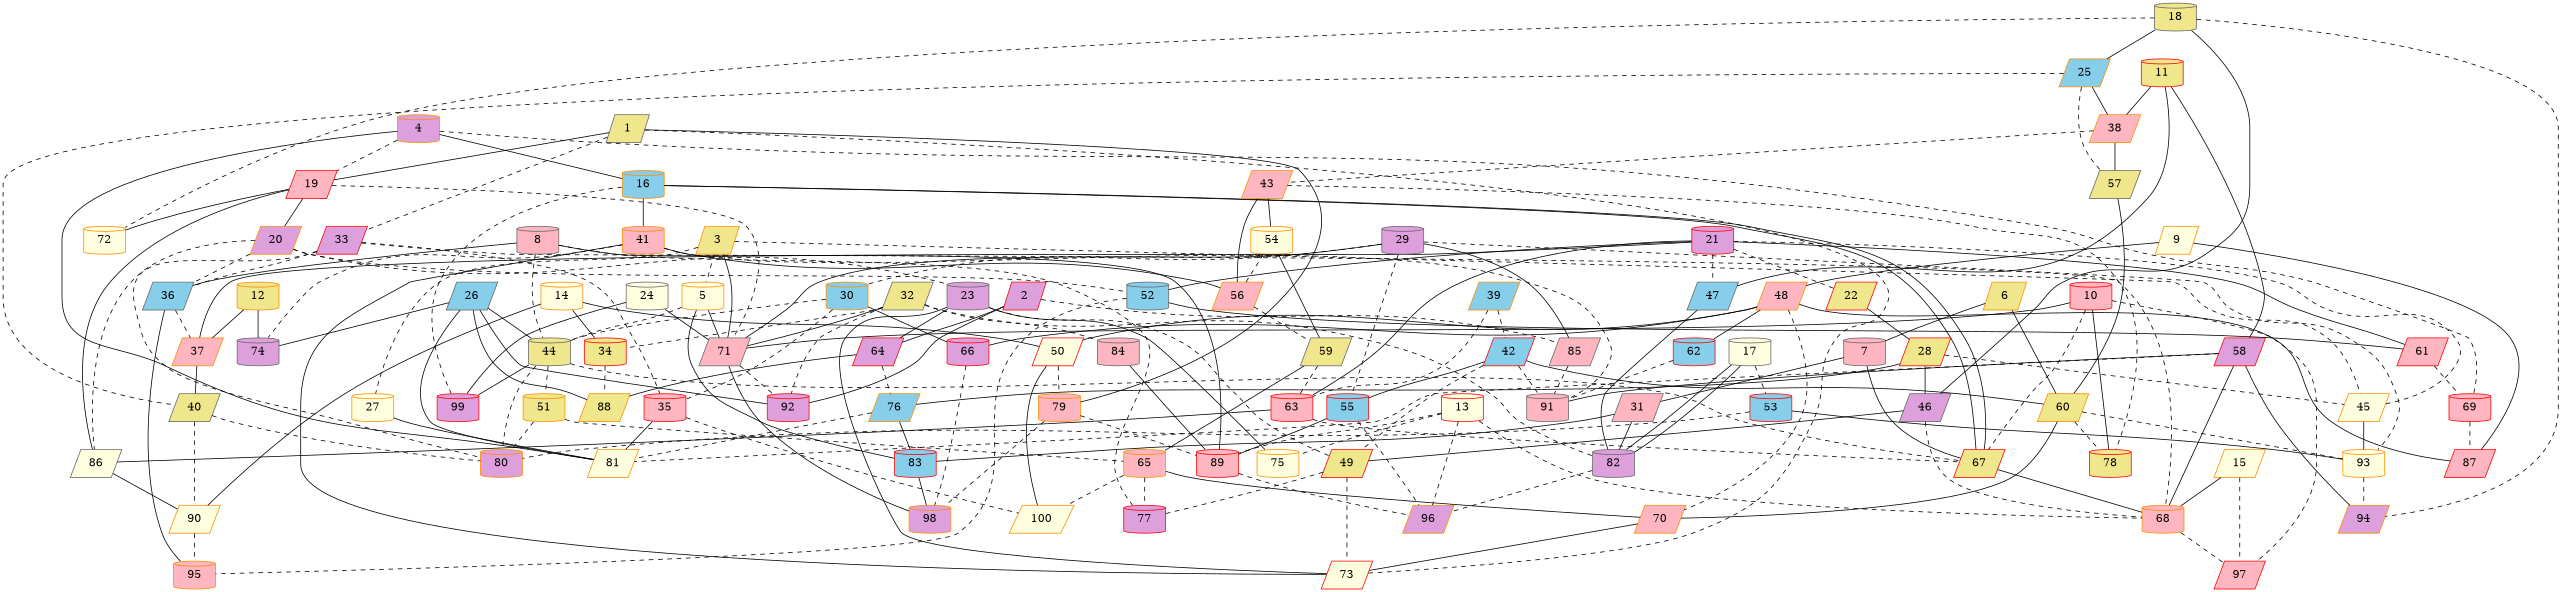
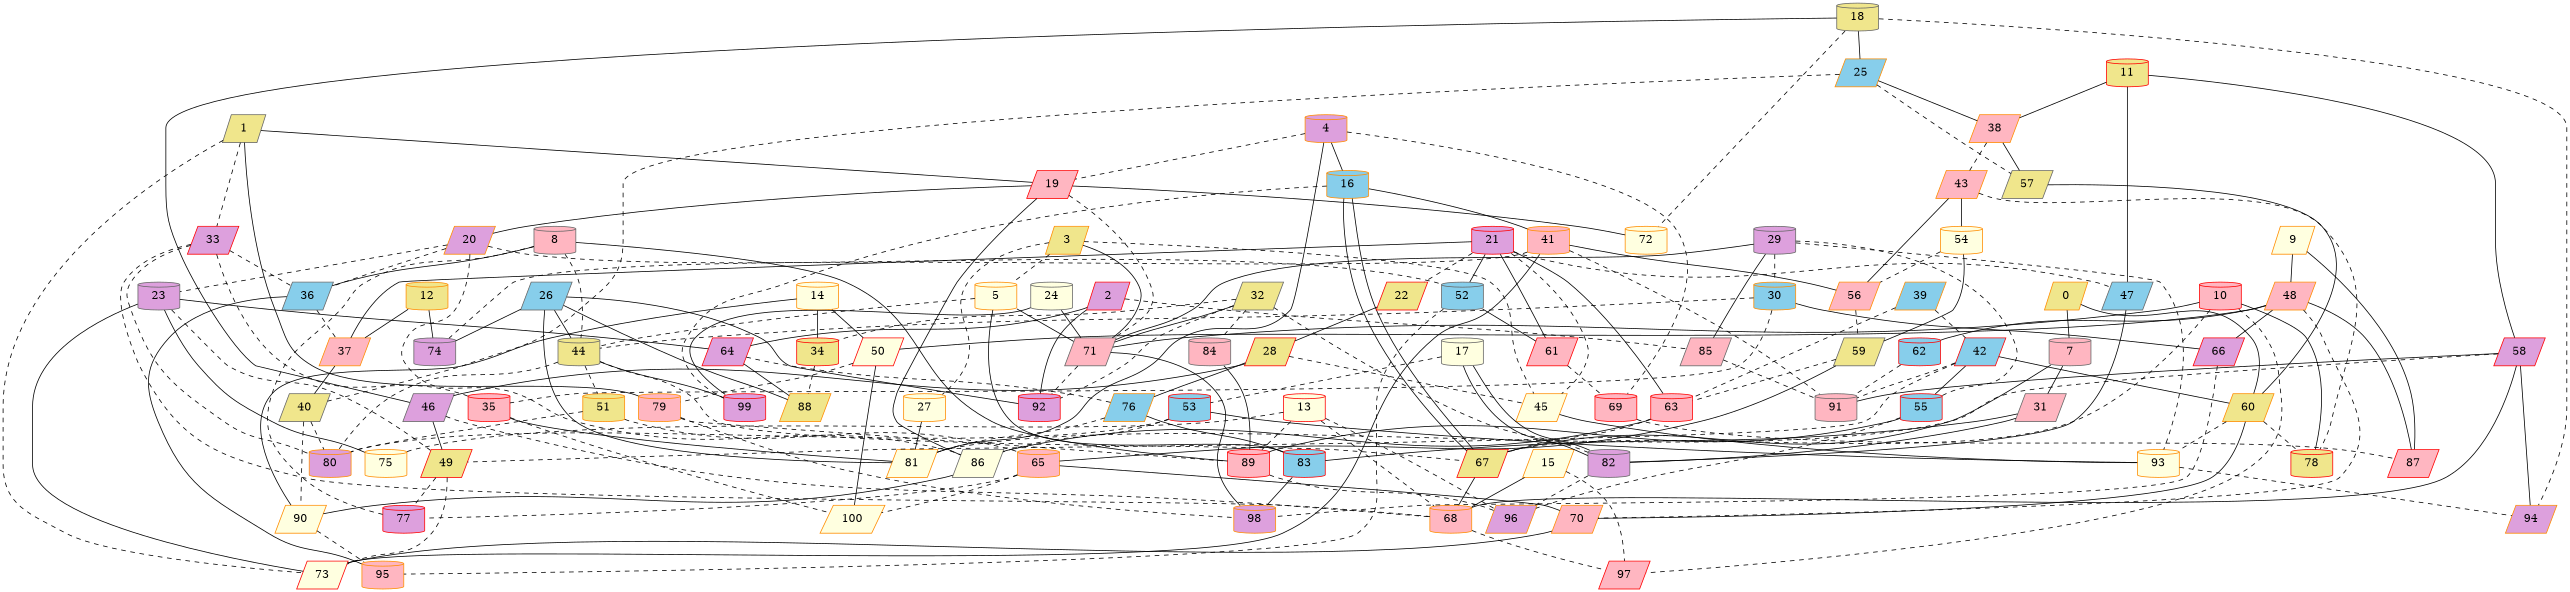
(2005, 296) -> (2066, 296)
(968, 352) -> (2219, 352)
none -> (1086, 436)
